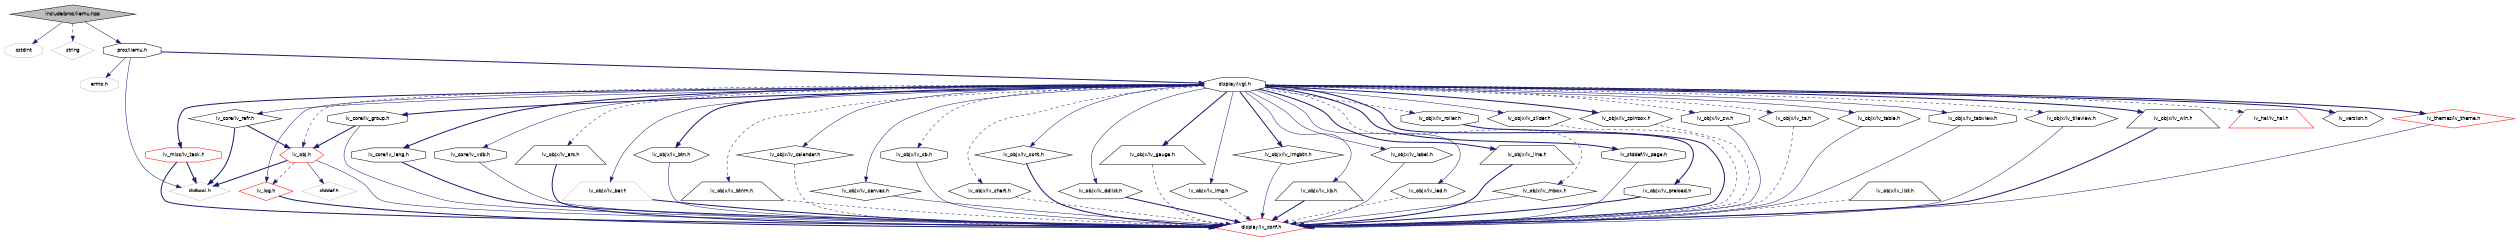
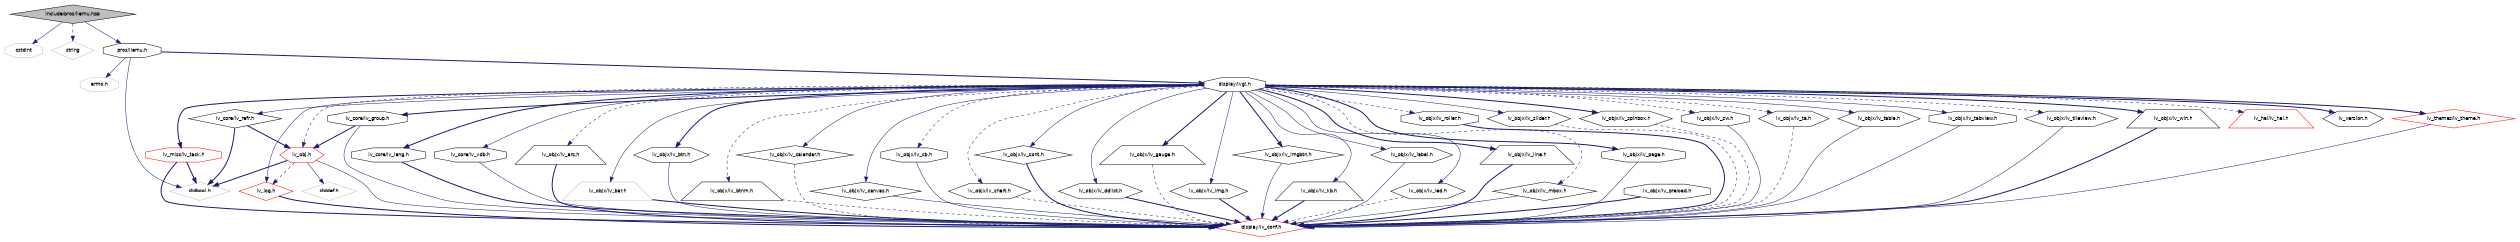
(1505, 133) -> none
(1644, 155) -> (1644, 155)
(1895, 191) -> none
(1233, 208) -> (1233, 208)
